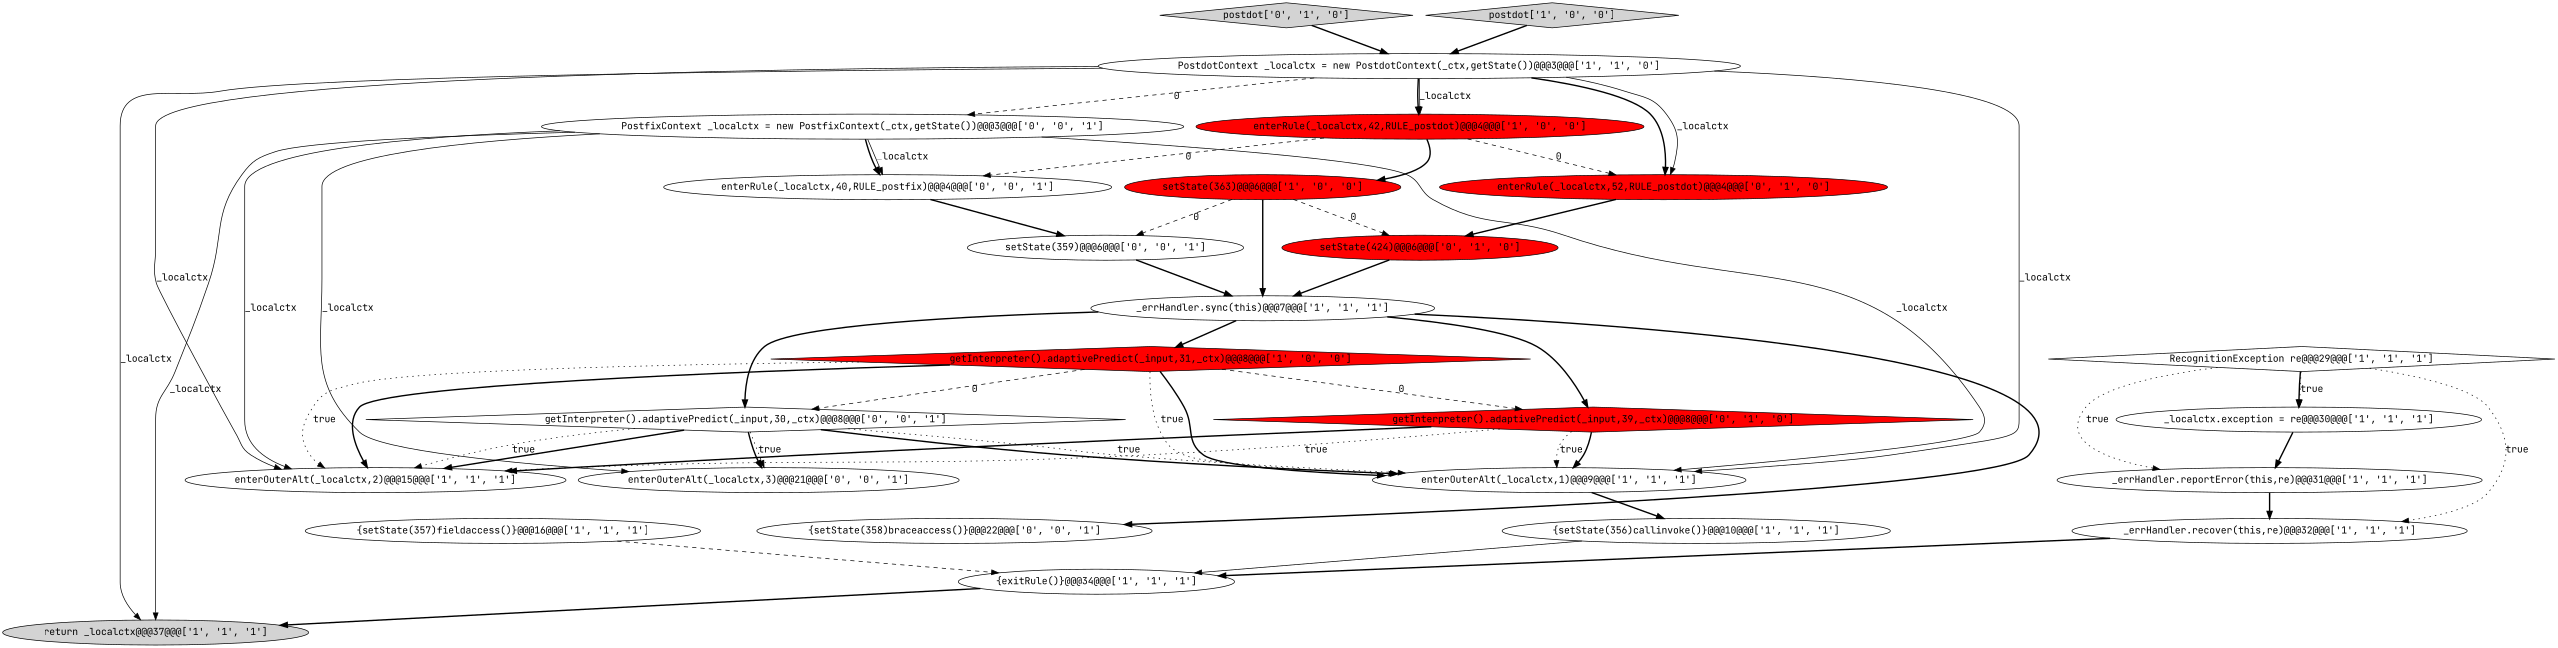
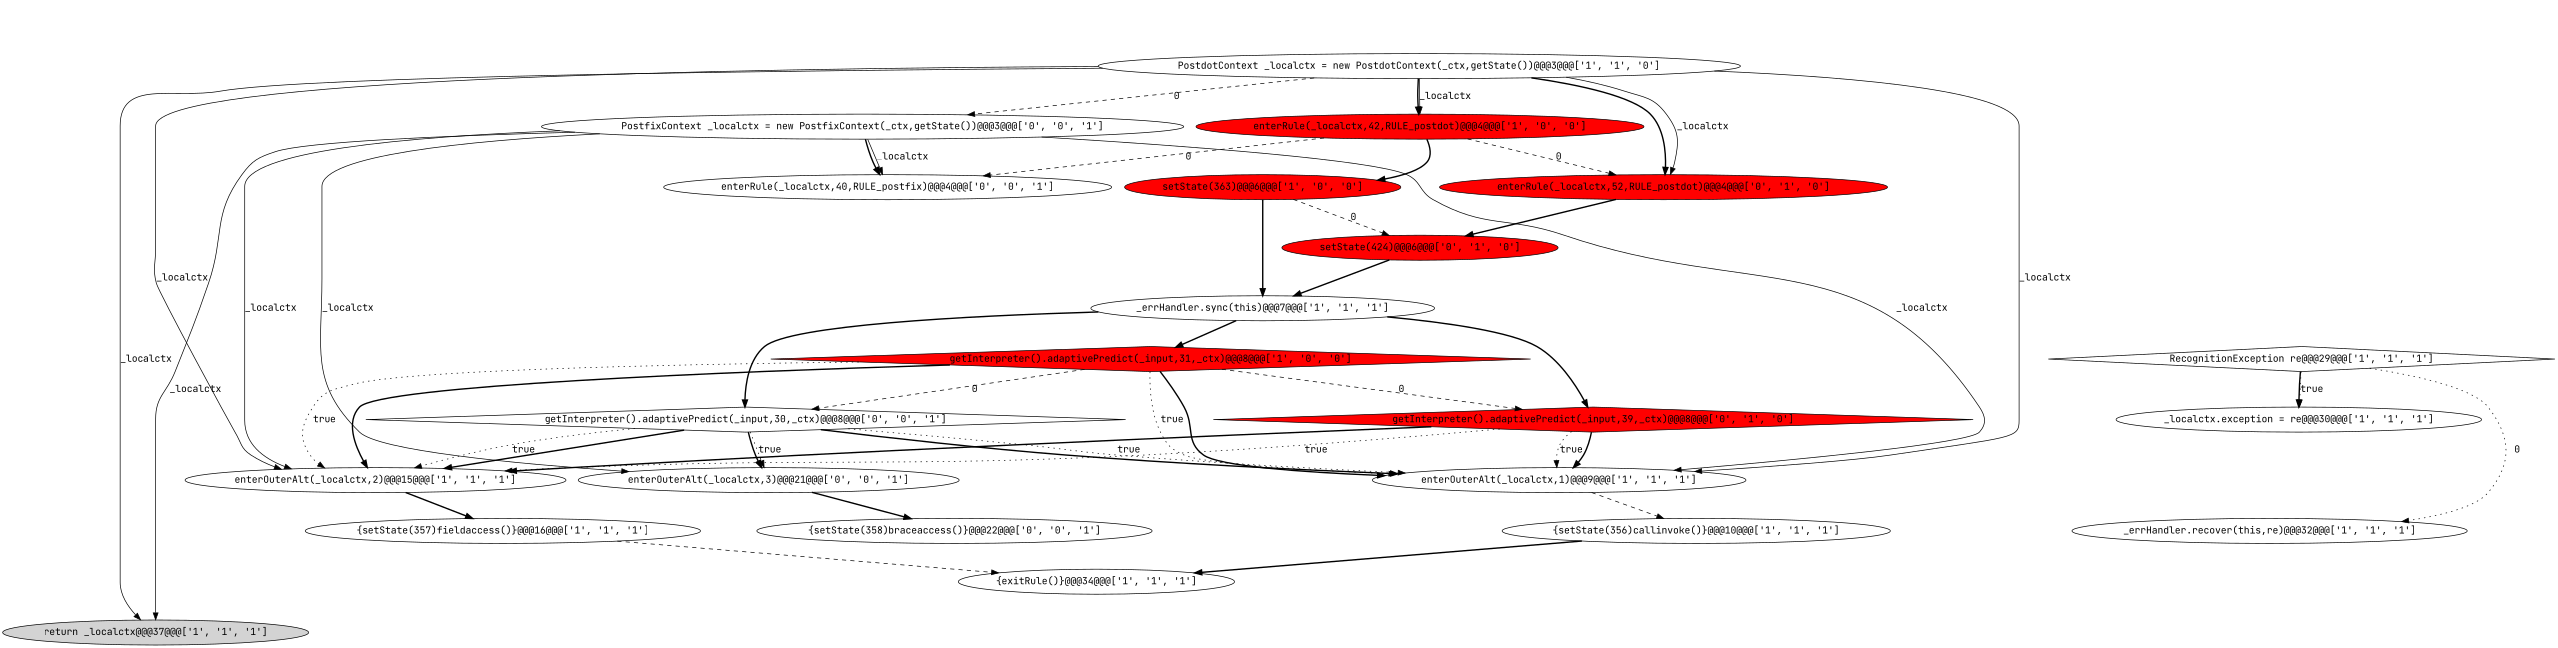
(1286, 15) -> none
(1552, 15) -> none
(1105, 248) -> none
(2517, 450) -> (2517, 450)
(1918, 478) -> (858, 505)
(2270, 480) -> none
none -> (436, 504)
(1628, 506) -> (1624, 504)
(1392, 557) -> (1392, 557)
(1668, 557) -> none
(634, 607) -> none
